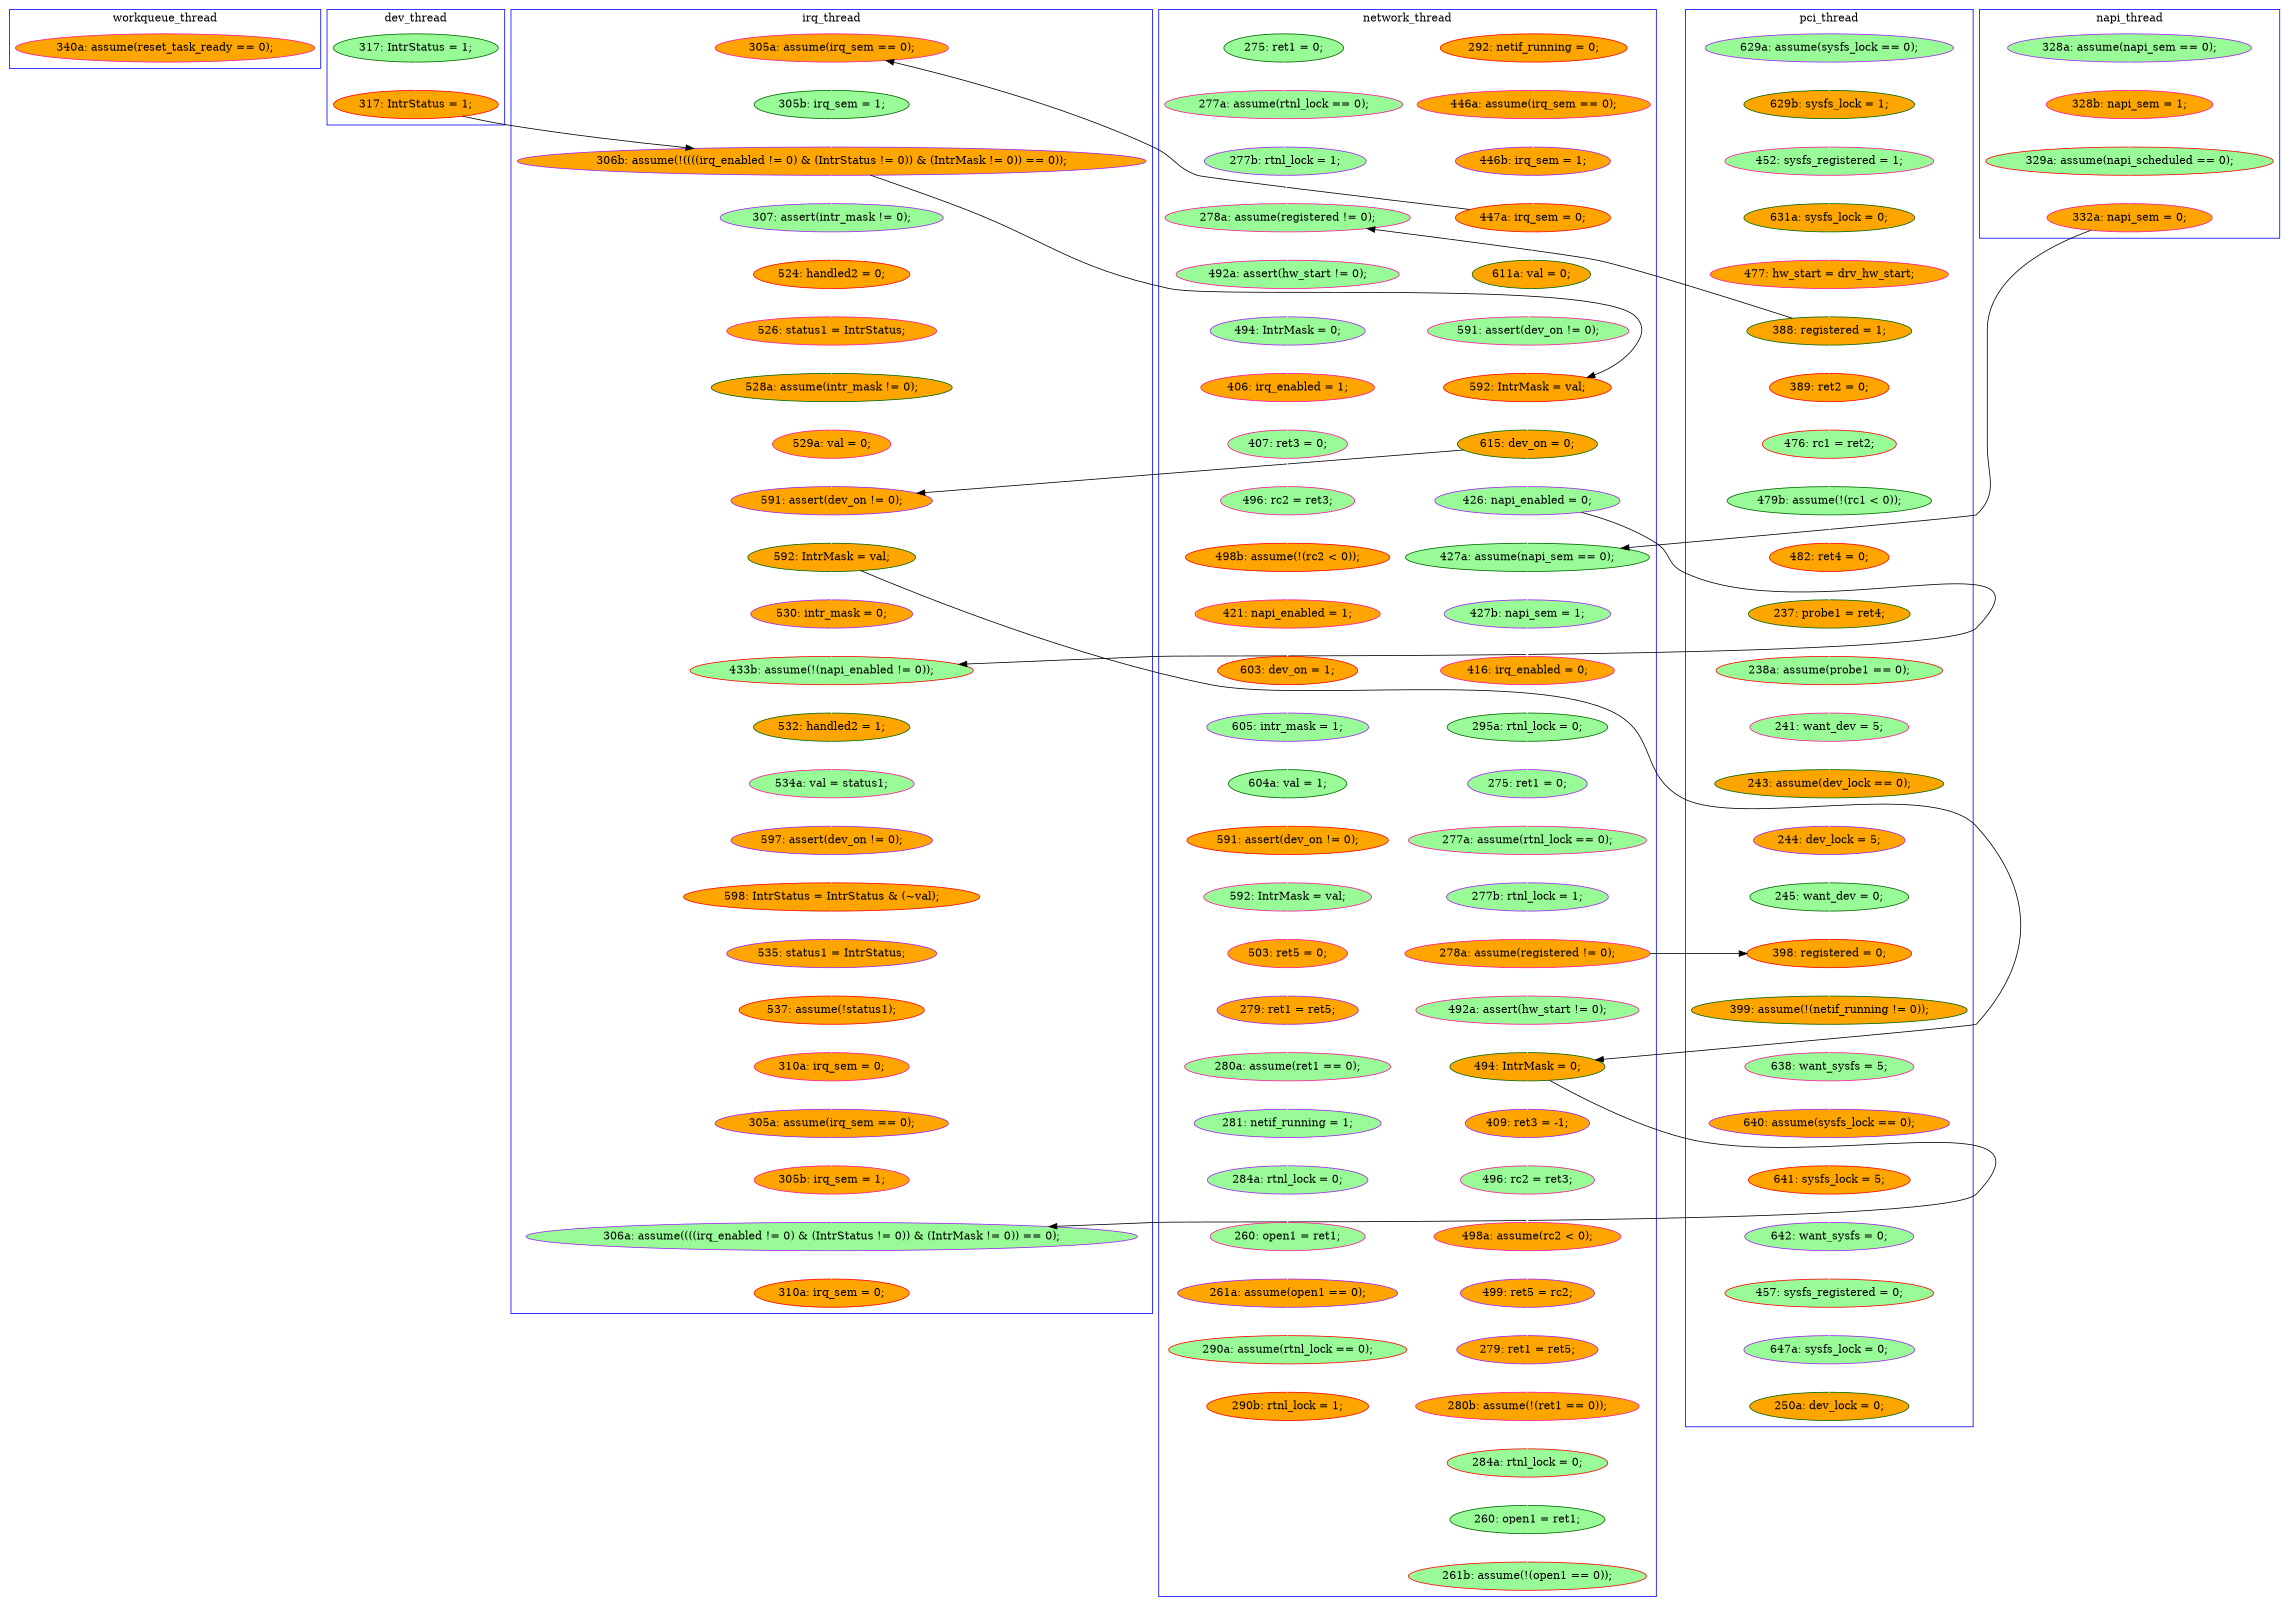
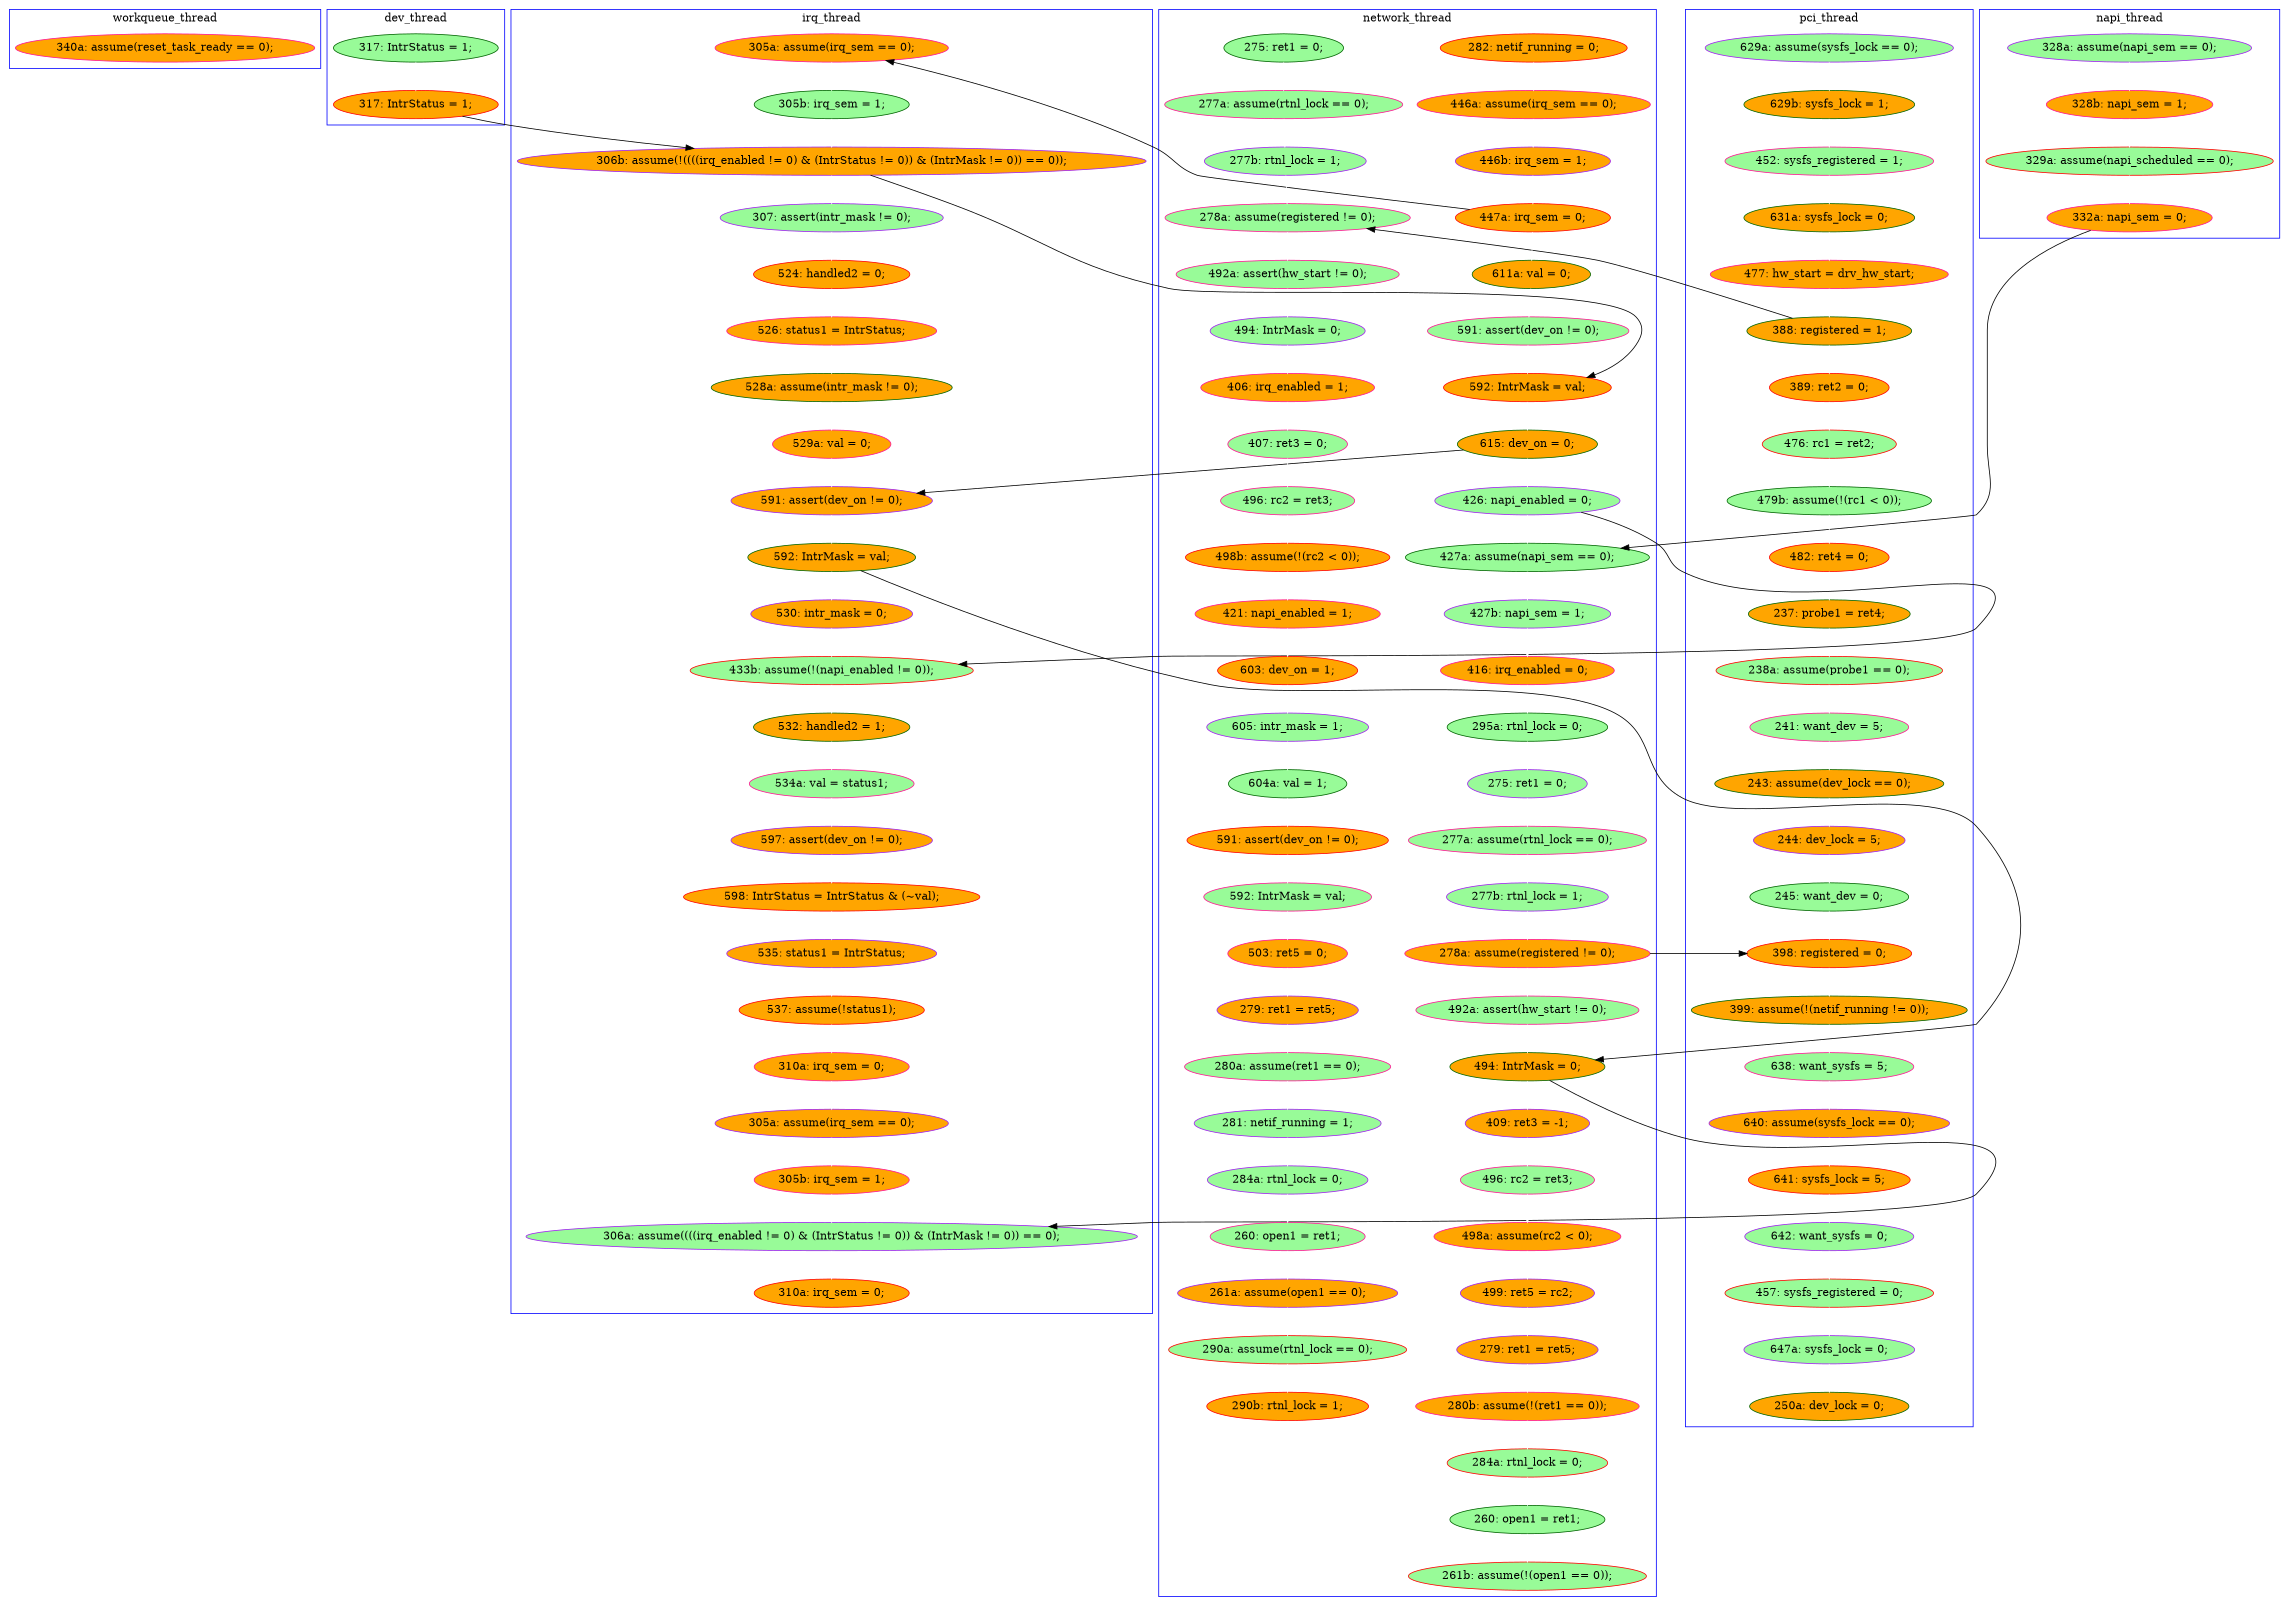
(1534, 48) -> (1534, 48)
